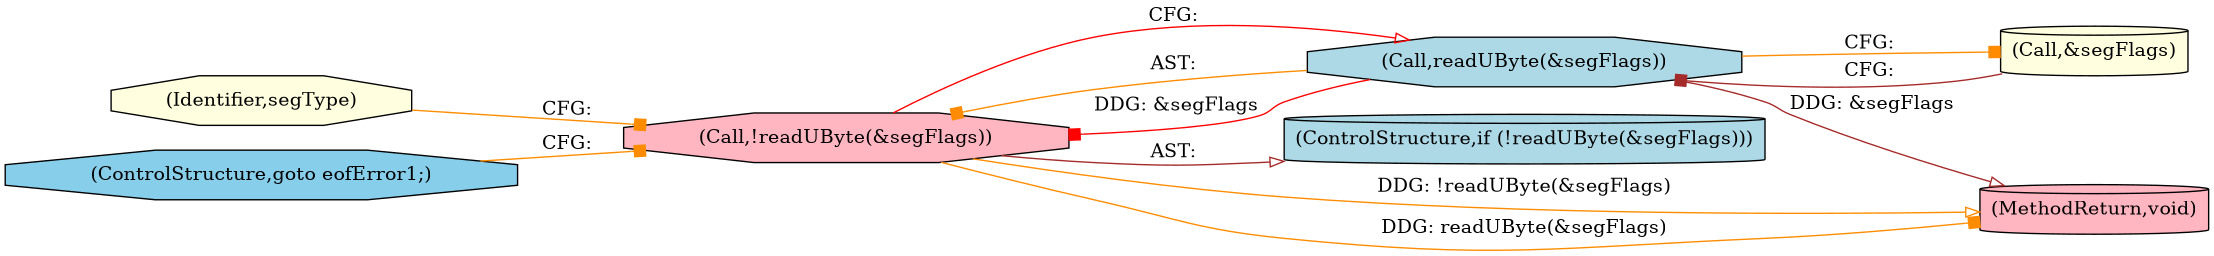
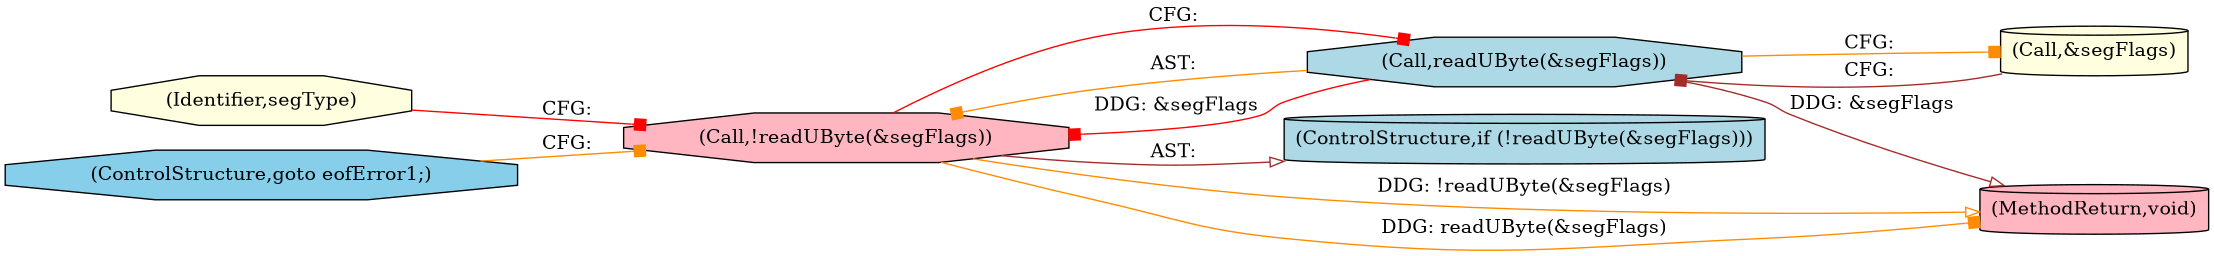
(1137, 31) -> (1137, 31)
(522, 117) -> (522, 117)
